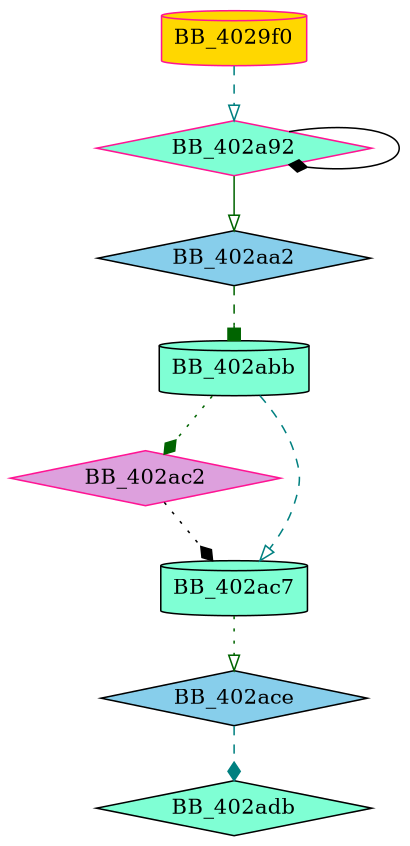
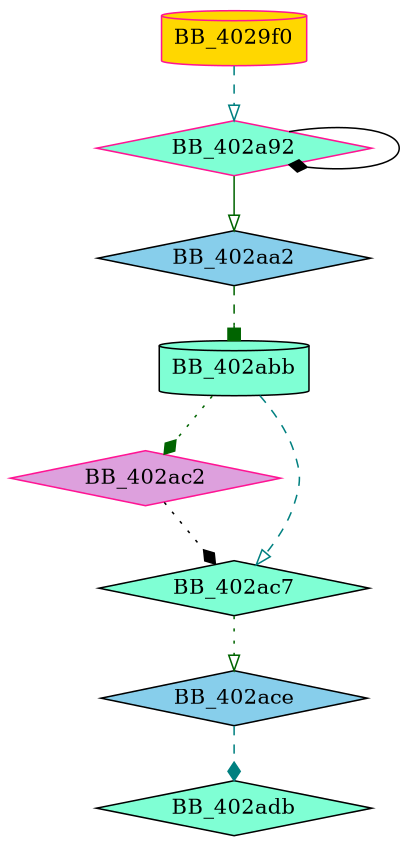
(234, 588) -> (234, 588)
